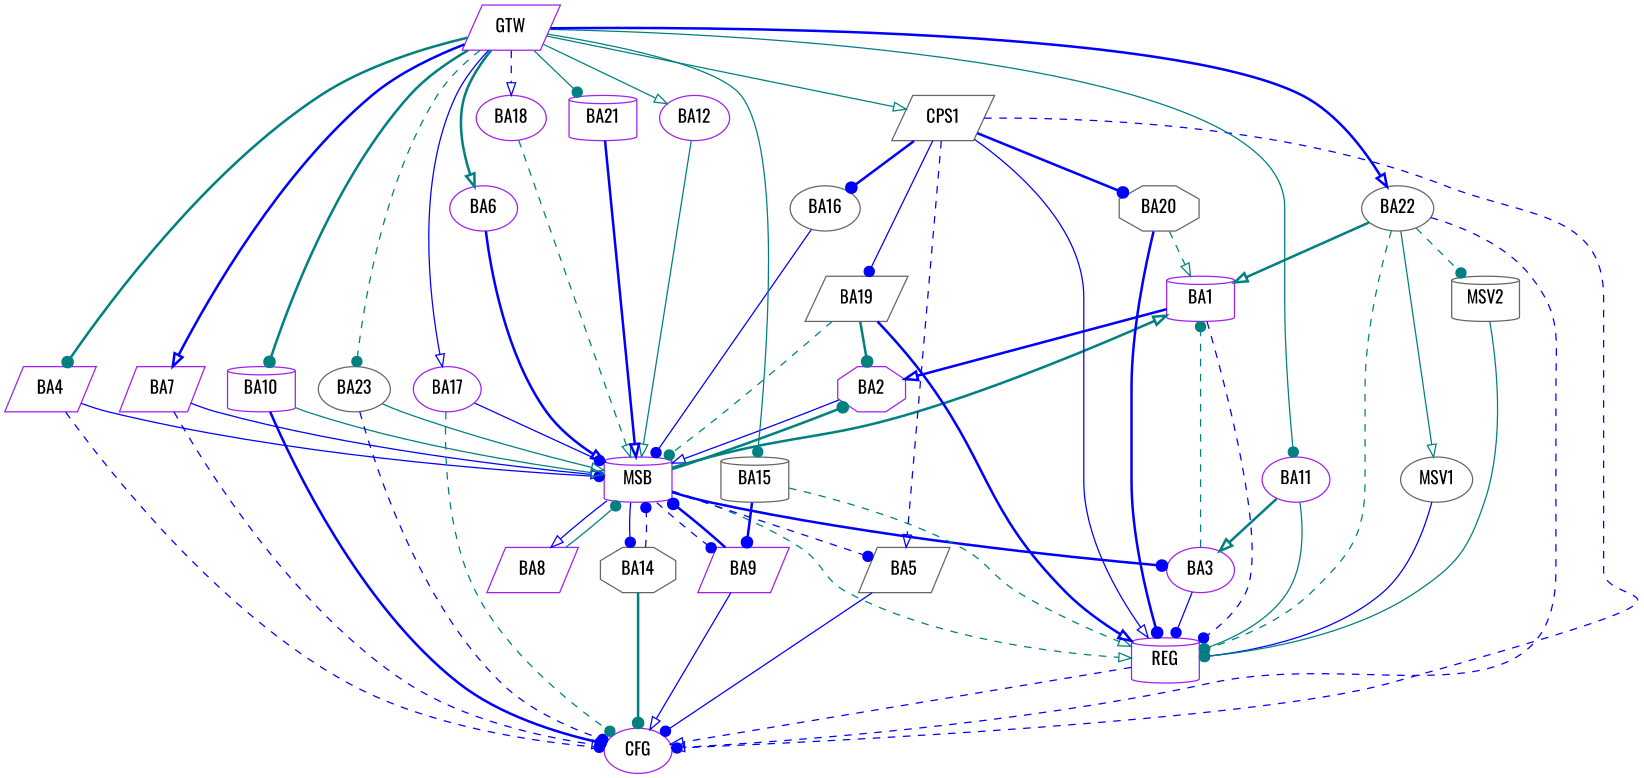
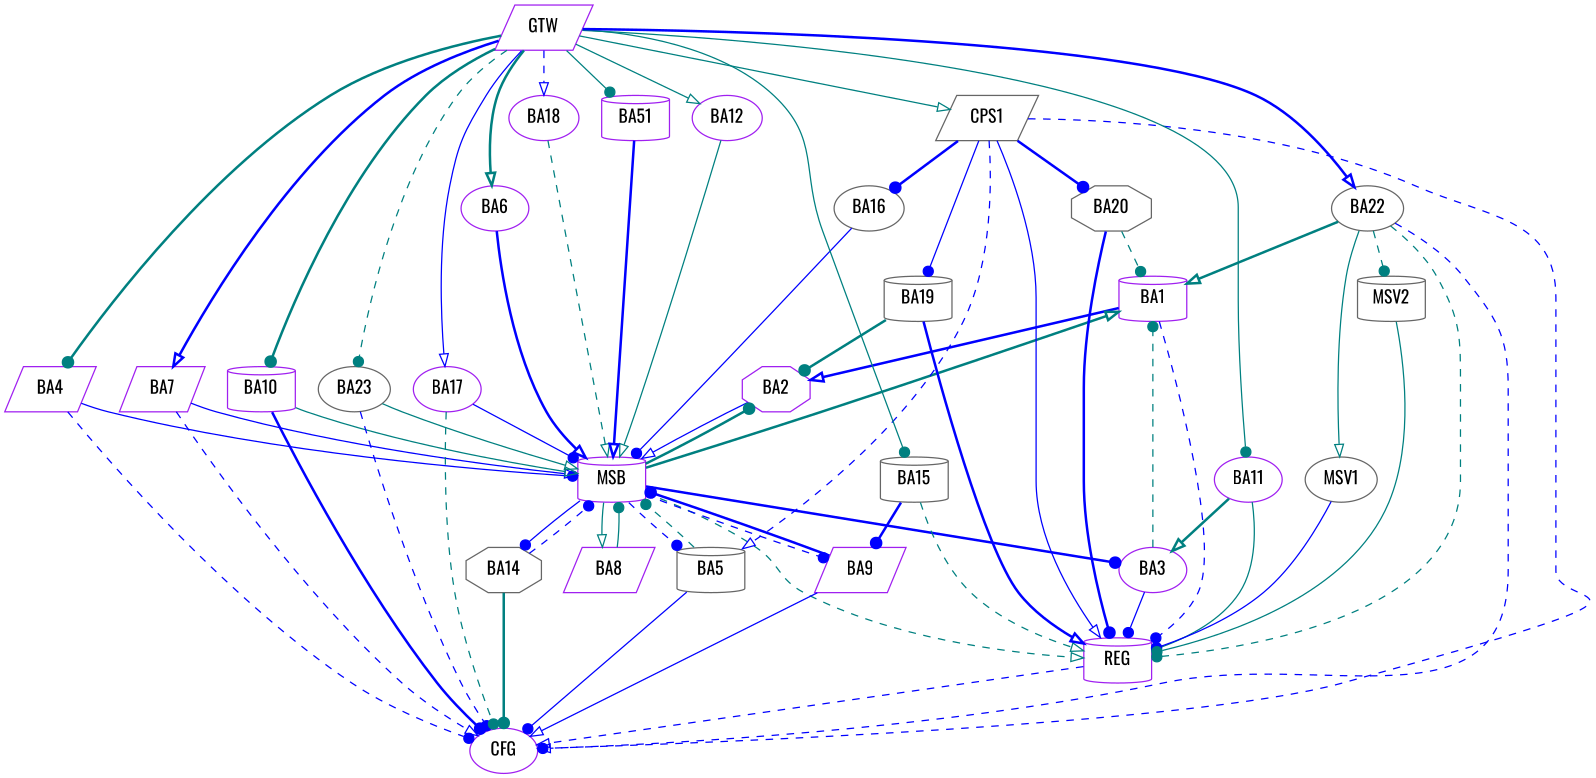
(603, 118) -> (636, 118)
(1177, 248) -> (1130, 249)
(857, 299) -> (918, 299)
(754, 388) -> (672, 527)
(583, 520) -> (602, 519)
(904, 570) -> (711, 570)
